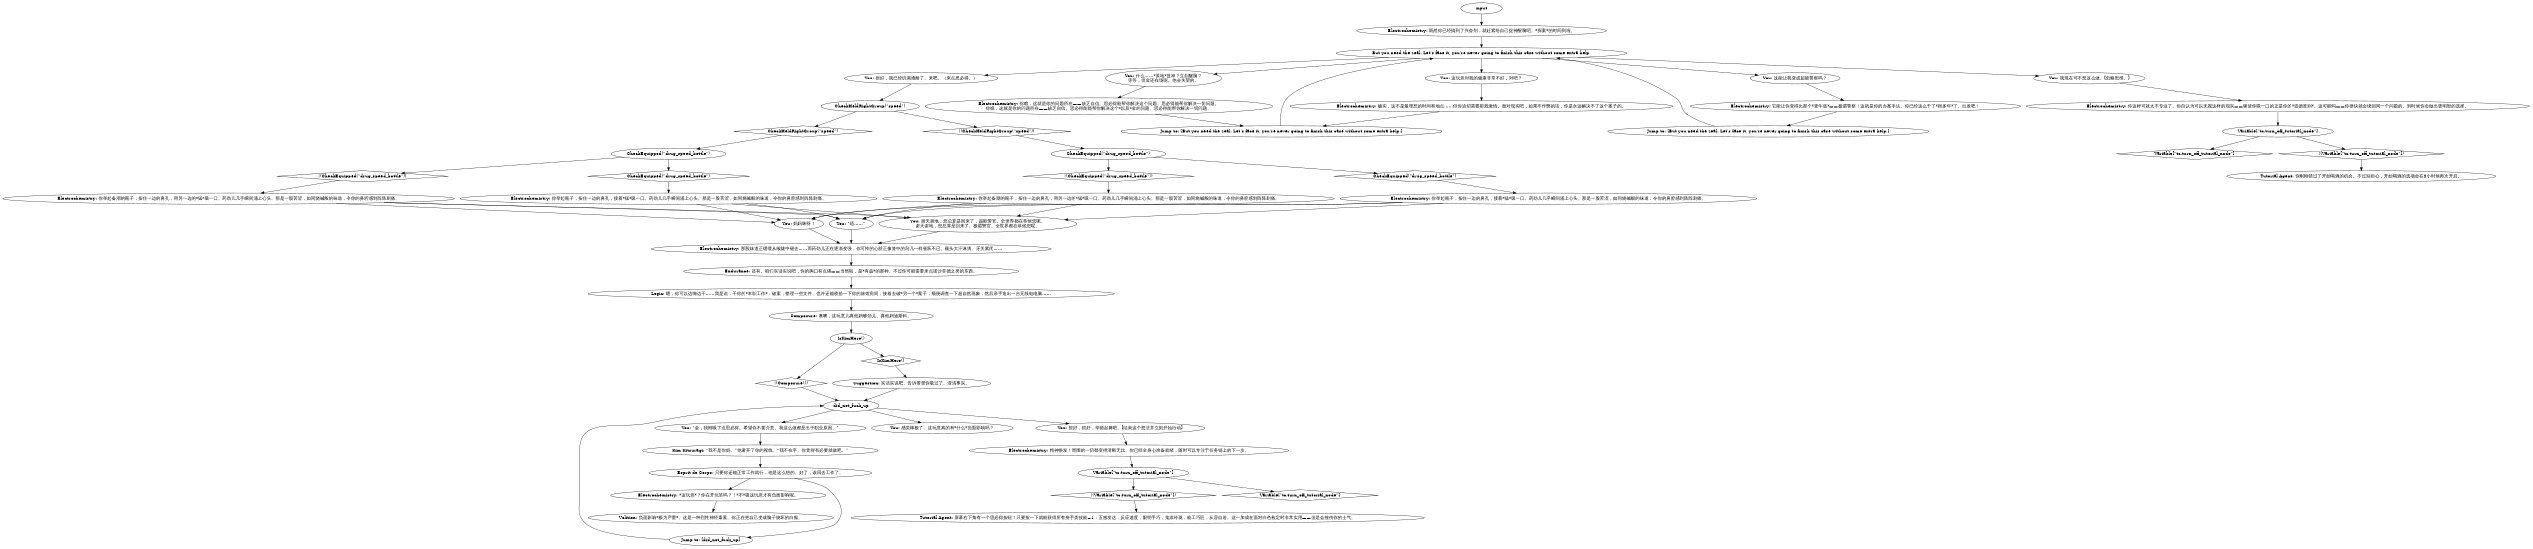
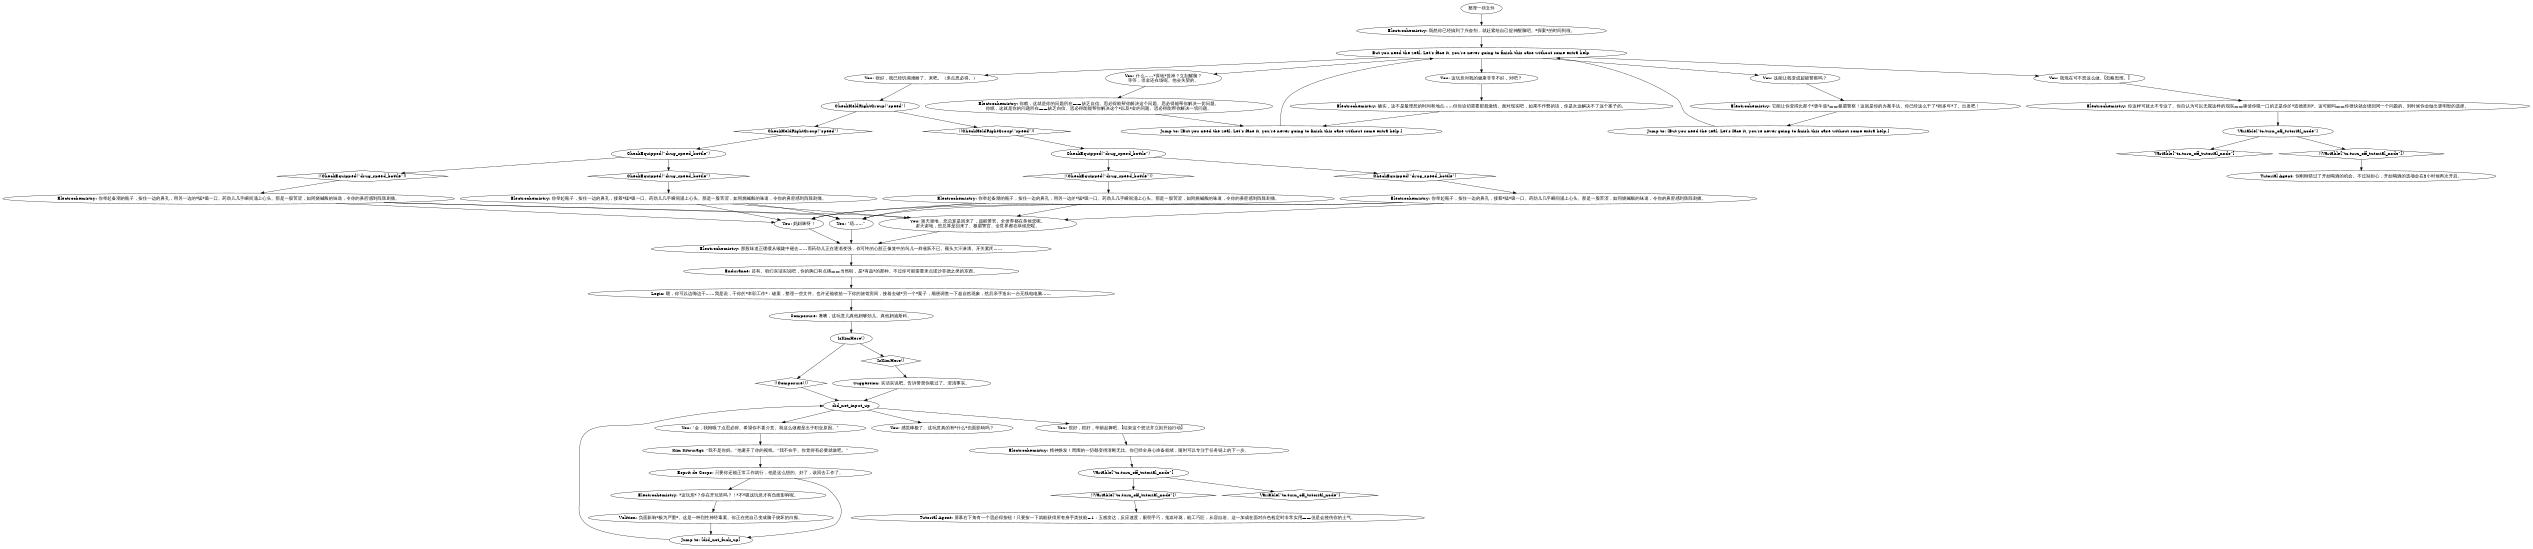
(1482, 8) -> (1482, 8)
(851, 406) -> (851, 406)
none -> (711, 527)
